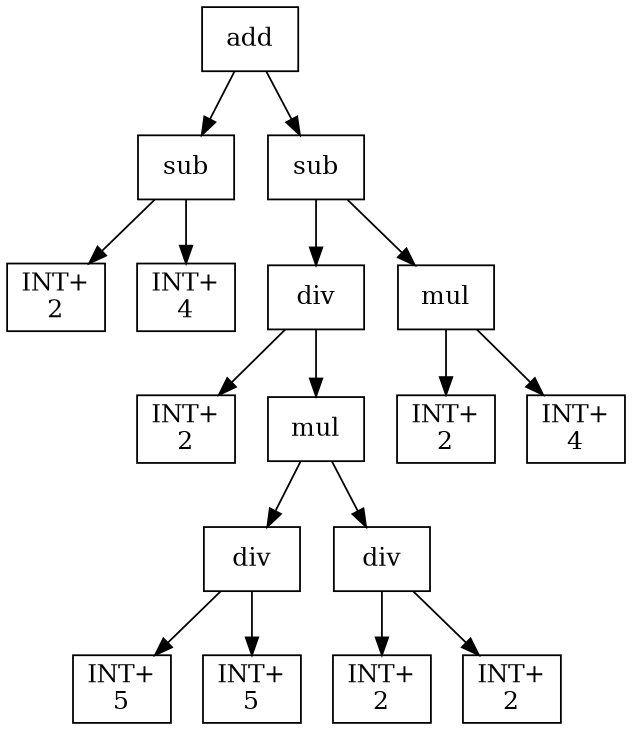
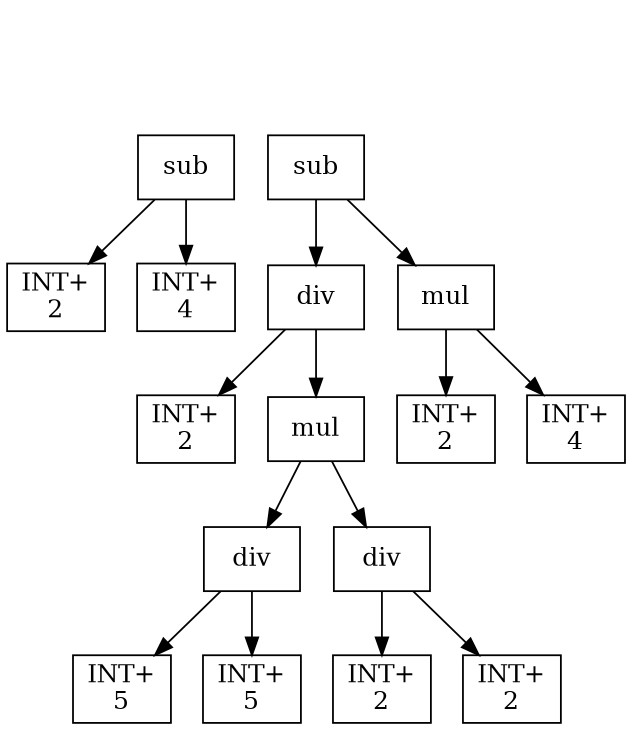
(250, 39) -> none
